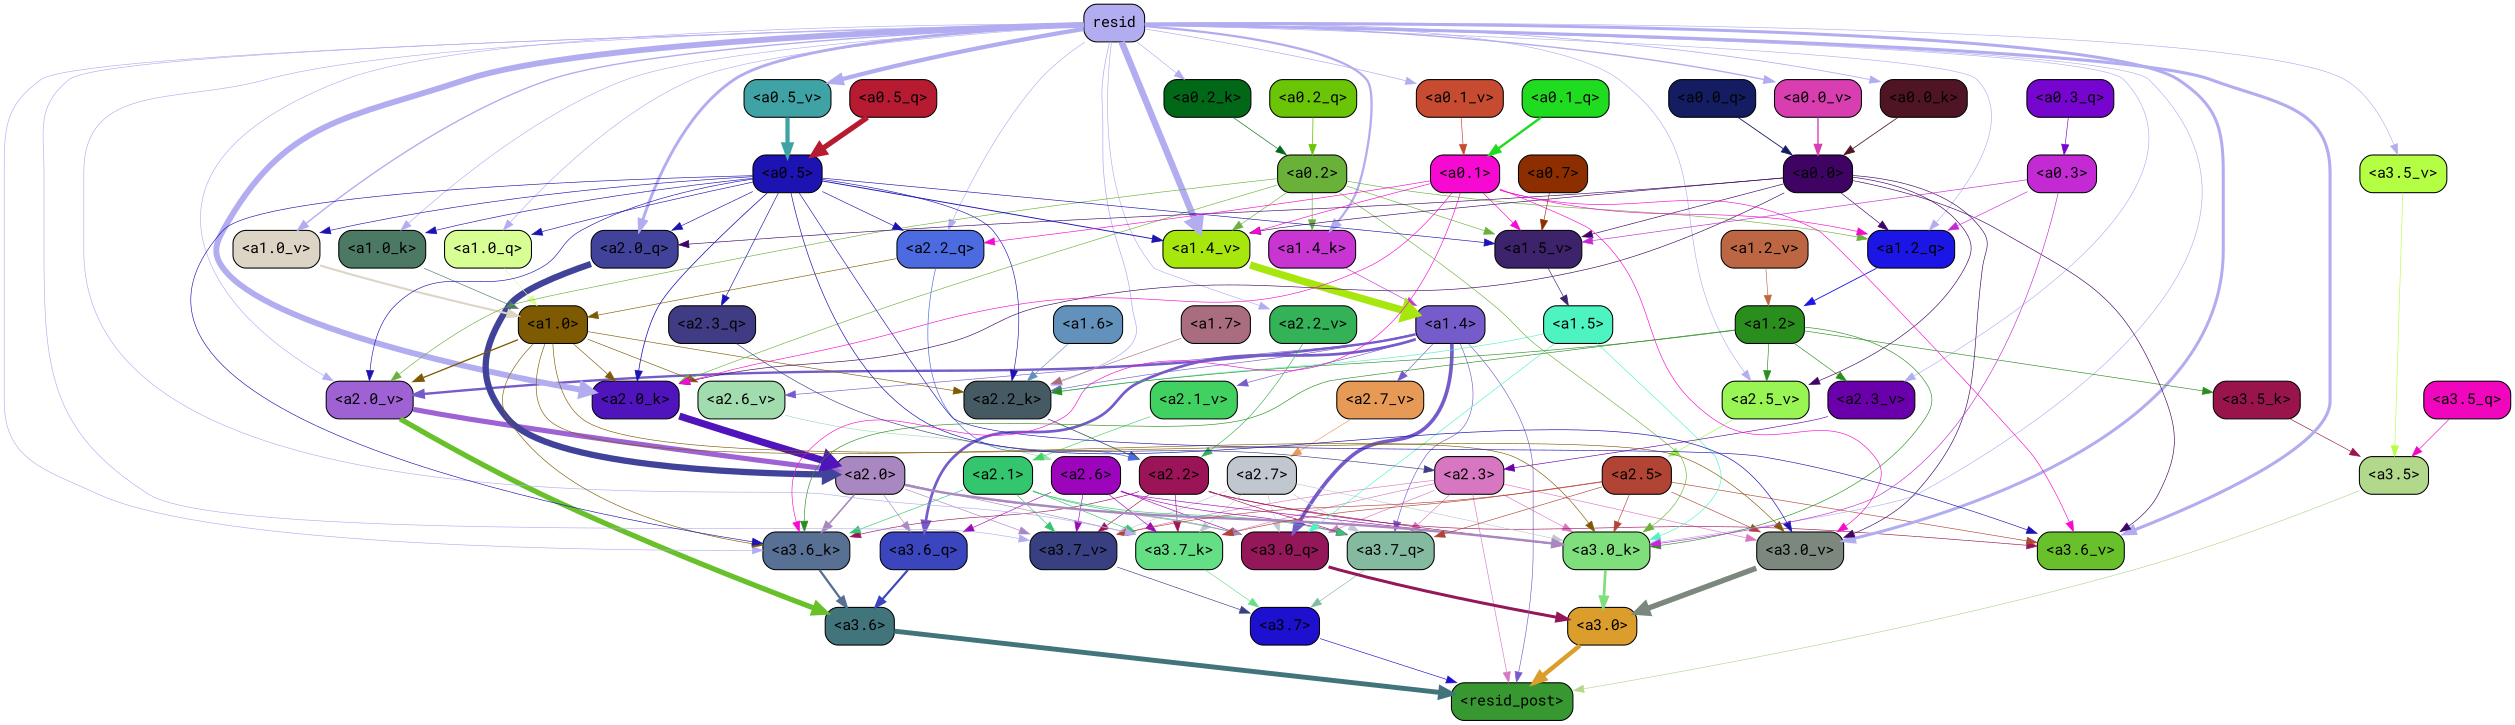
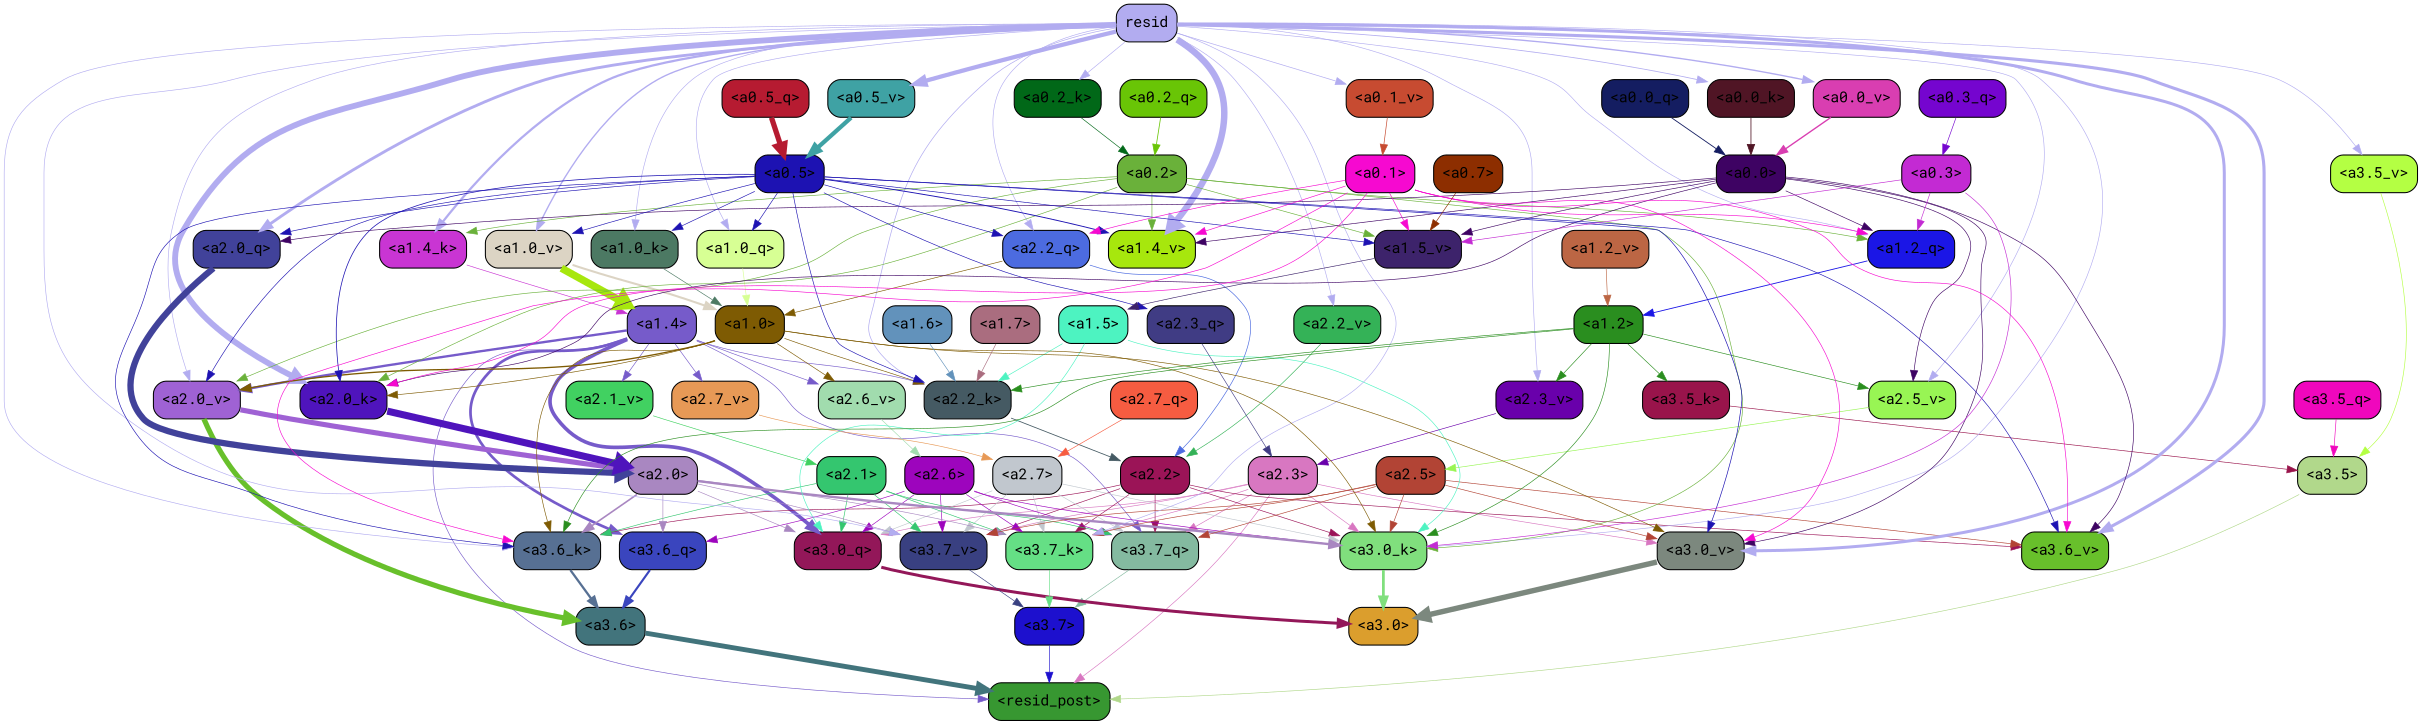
(1566, 98) -> none
(1300, 280) -> (589, 283)
none -> (1154, 400)
(1561, 661) -> none
